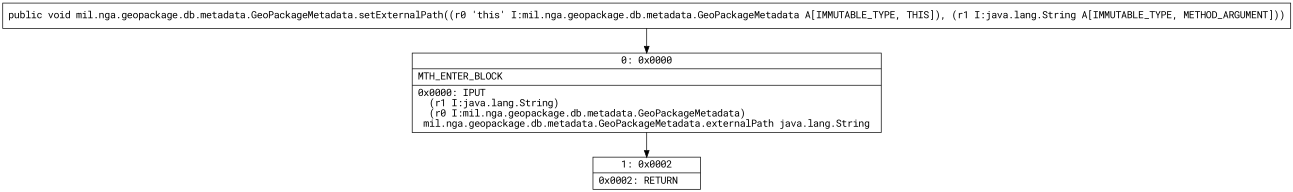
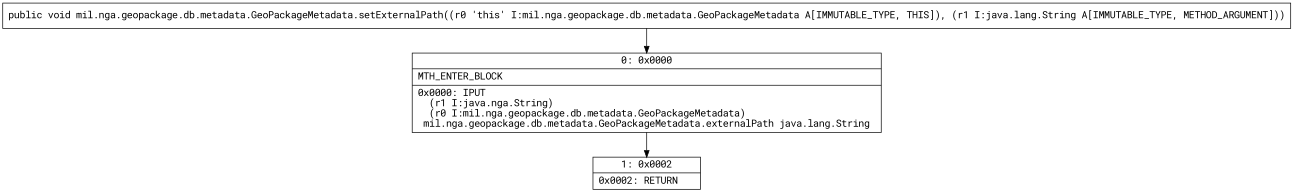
(489, 103) -> (486, 103)
